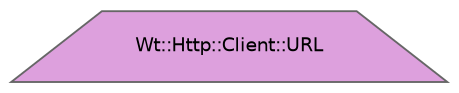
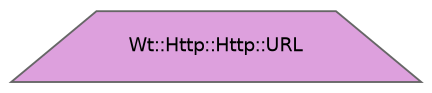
(229, 47) -> (216, 47)
